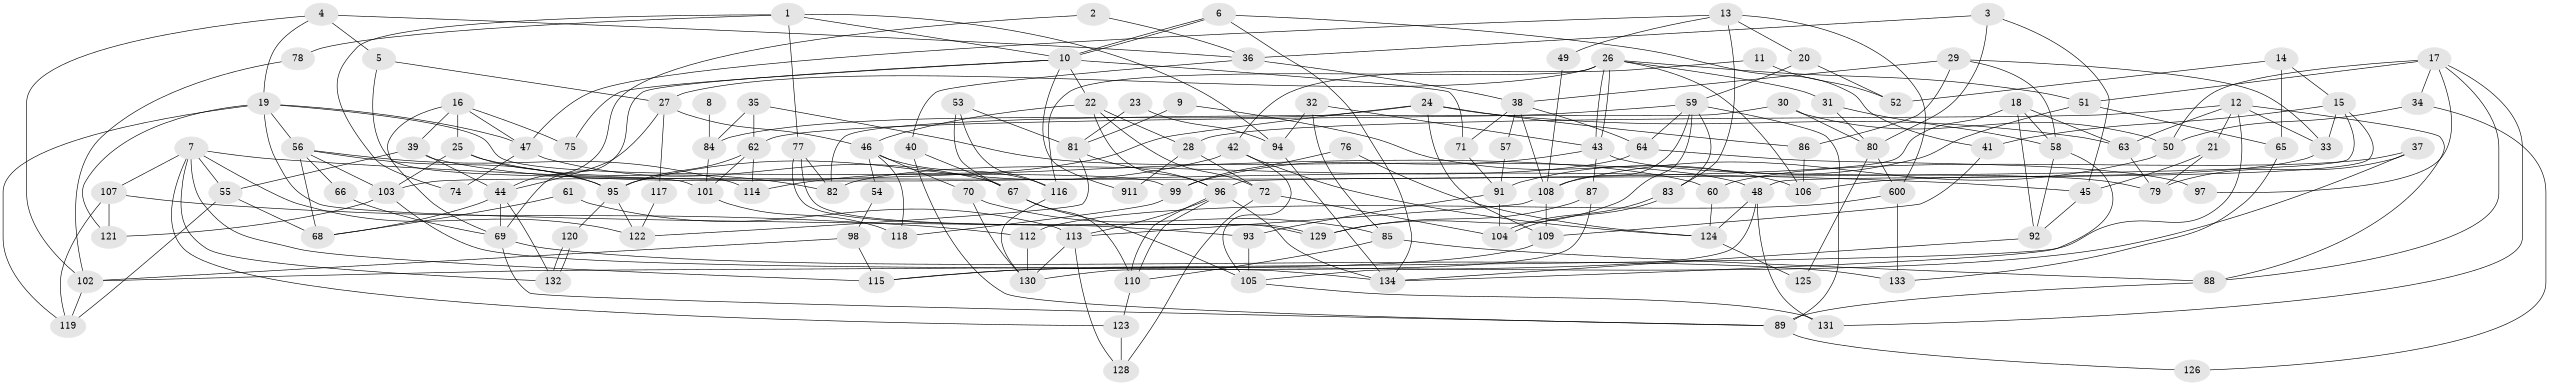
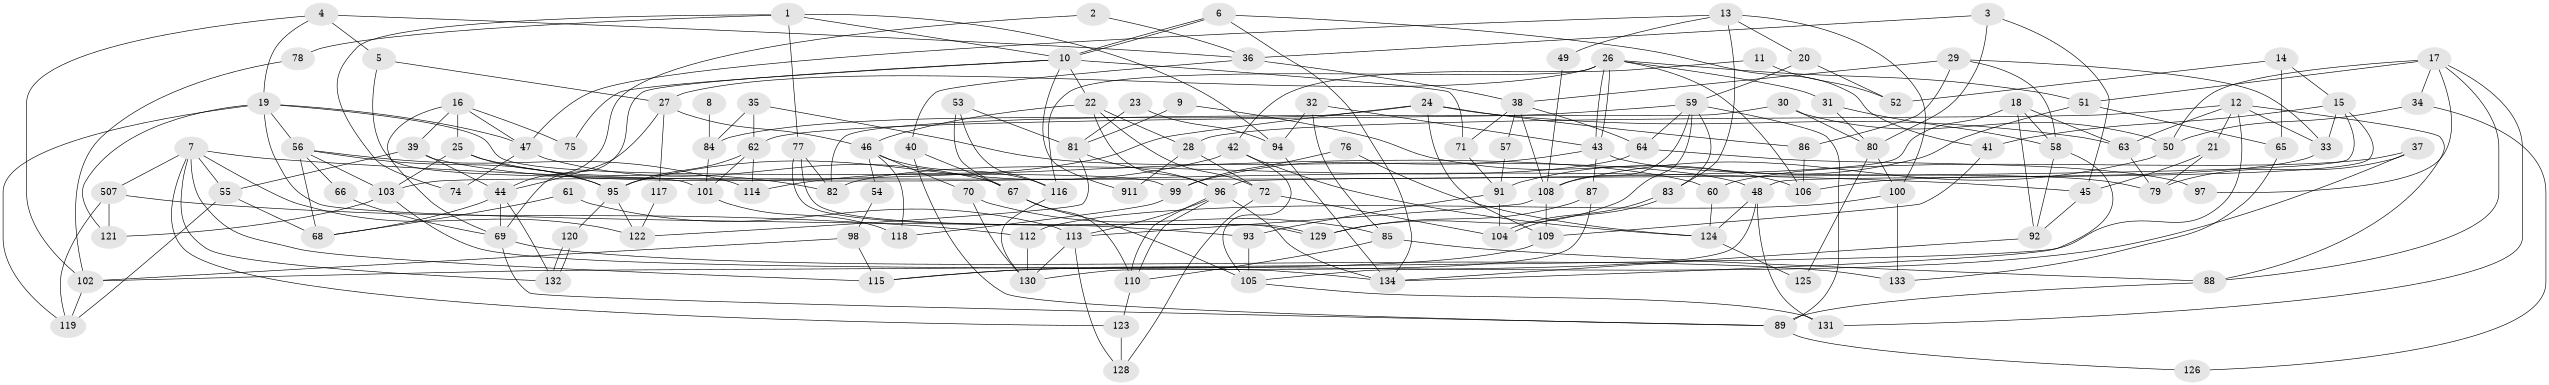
(109, 193) -> (109, 193)
(1897, 193) -> (1897, 193)
